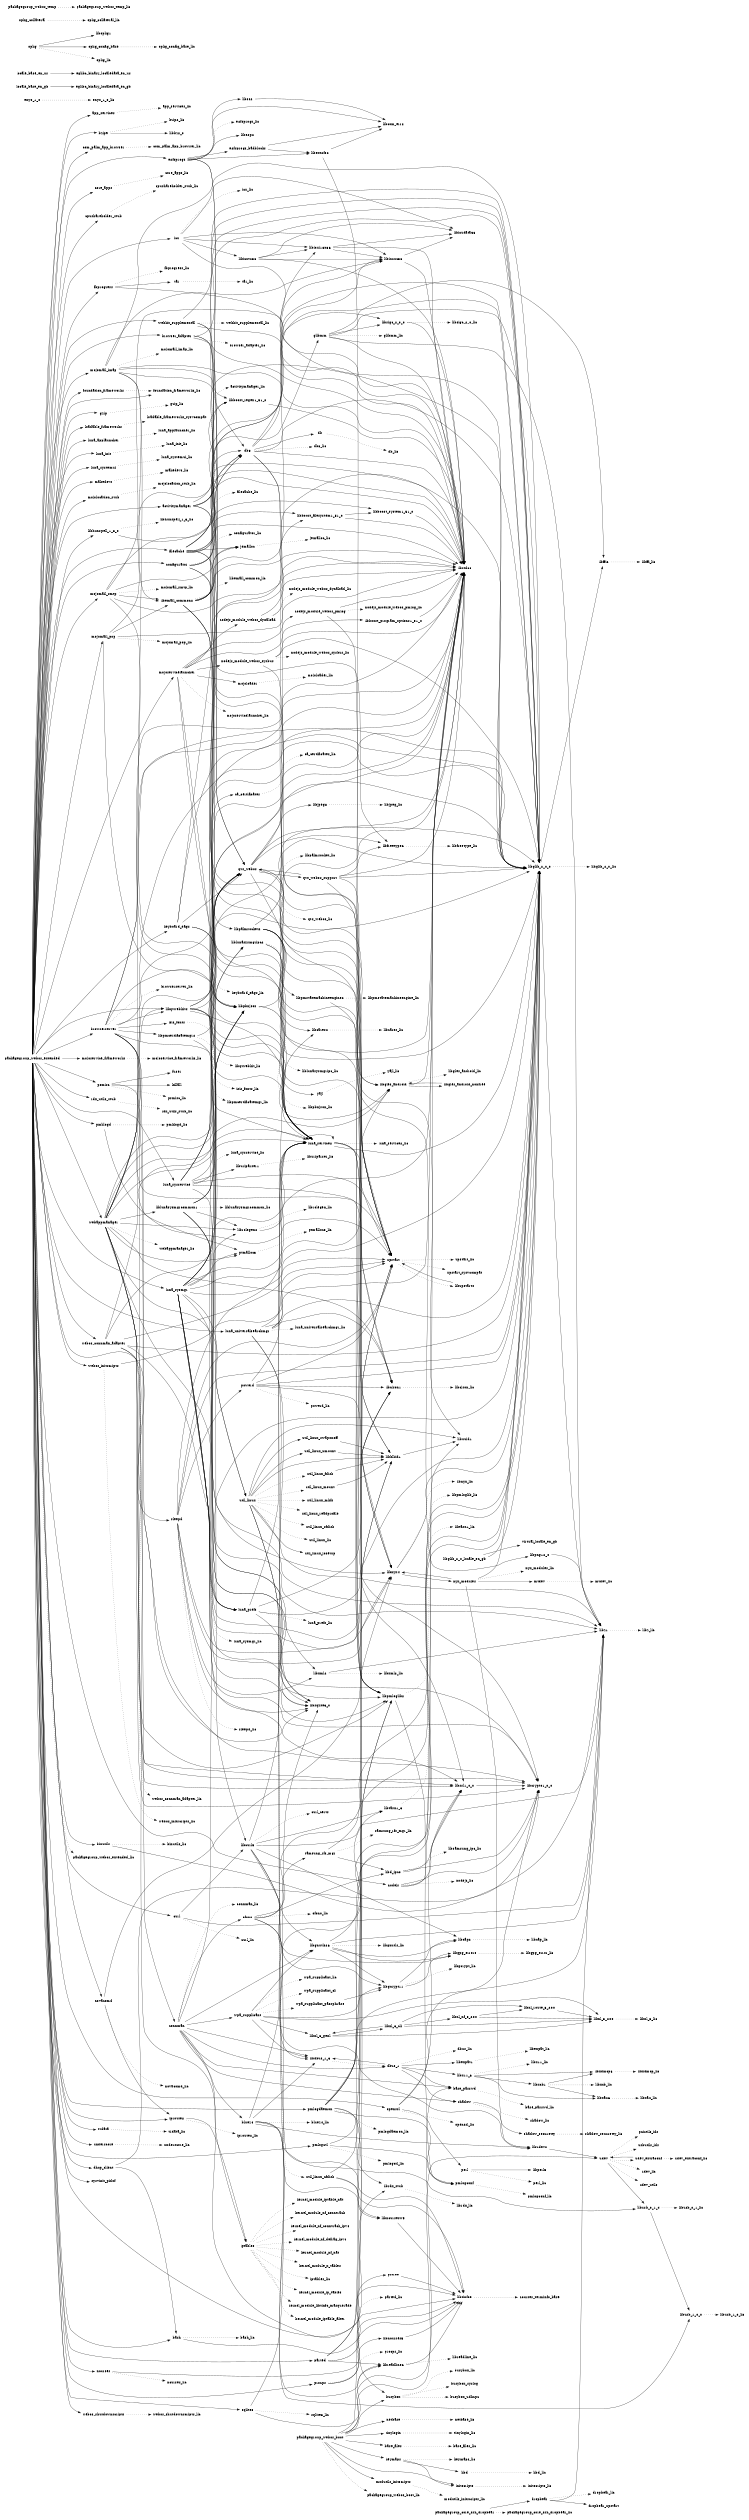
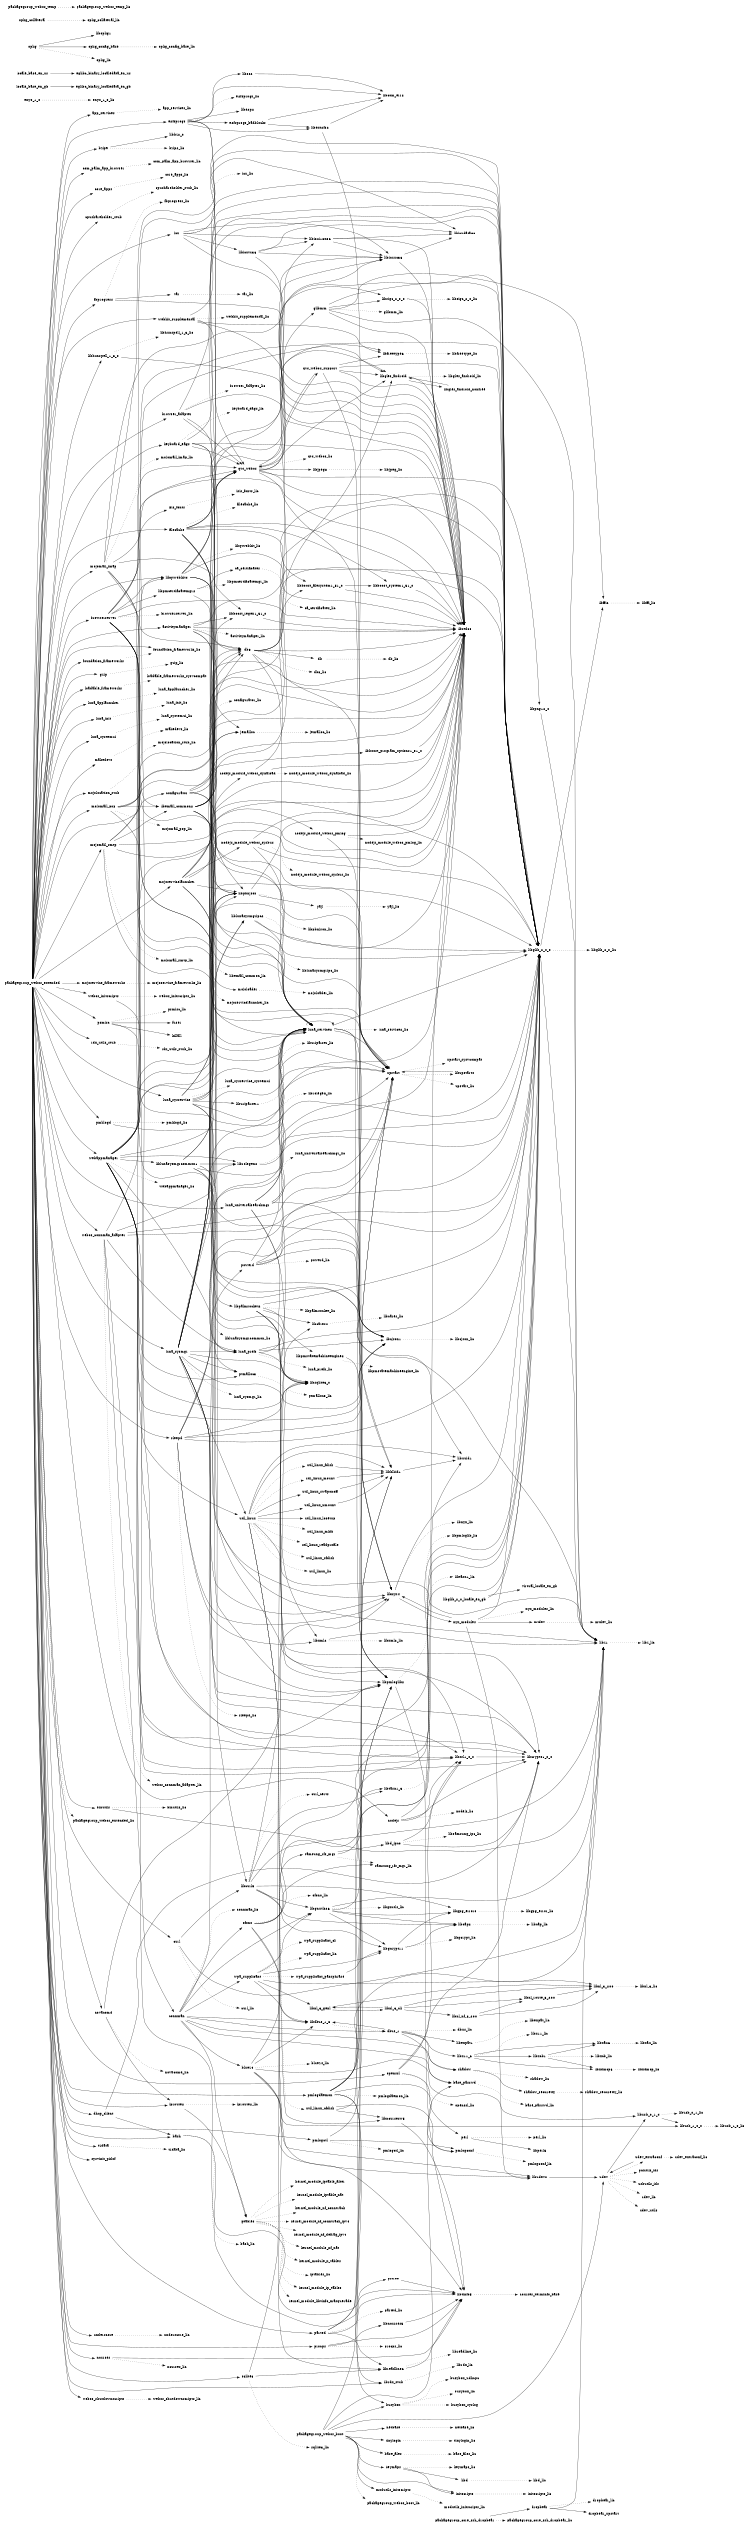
none -> (203, 754)
(248, 1153) -> (248, 1081)
(314, 1896) -> (301, 1879)
